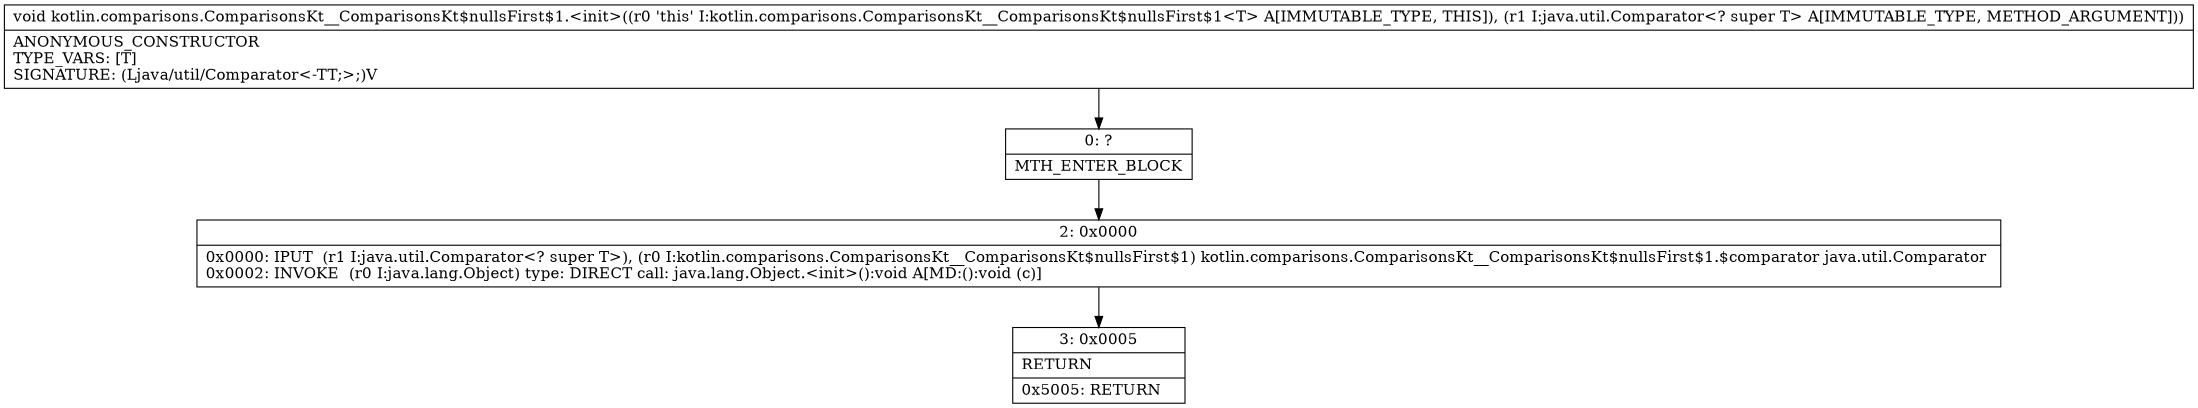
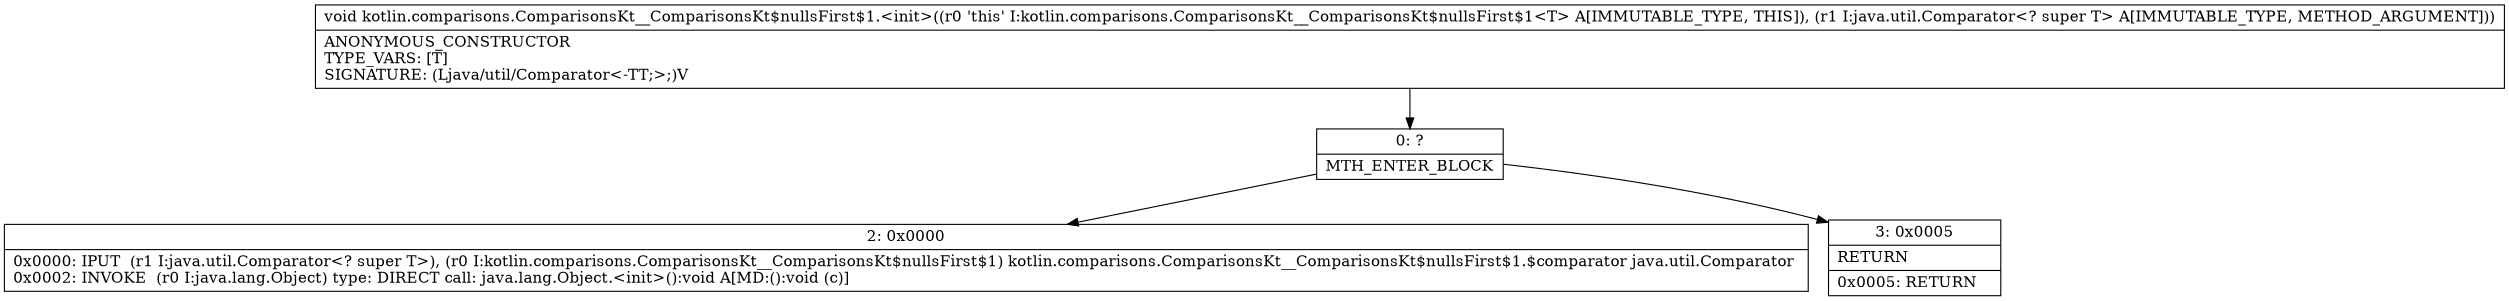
(1099, 302) -> (1661, 186)
(1099, 390) -> (1915, 283)
